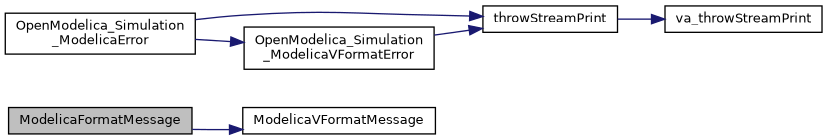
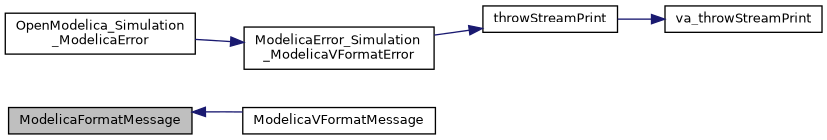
(332, 12) -> none
(339, 48) -> (339, 48)
(211, 130) -> (224, 112)
